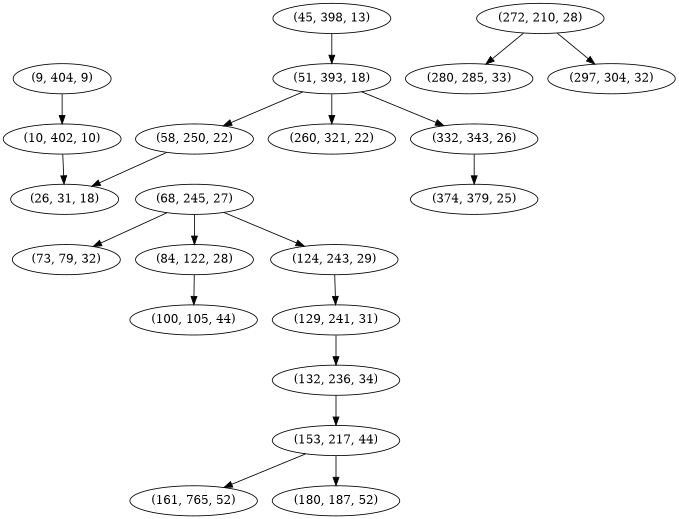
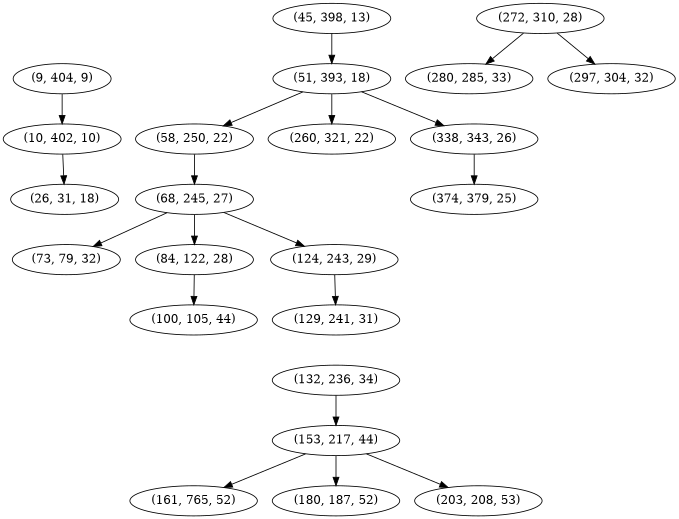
(540, 18) -> (540, 18)
(474, 139) -> (474, 139)
(133, 168) -> (194, 165)
(336, 346) -> none
none -> (478, 501)
